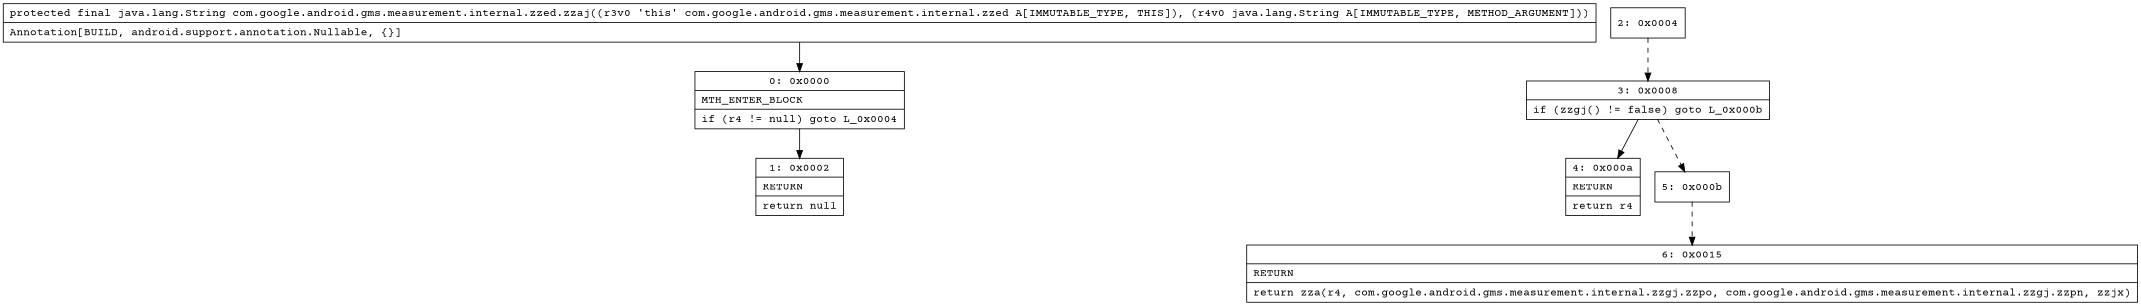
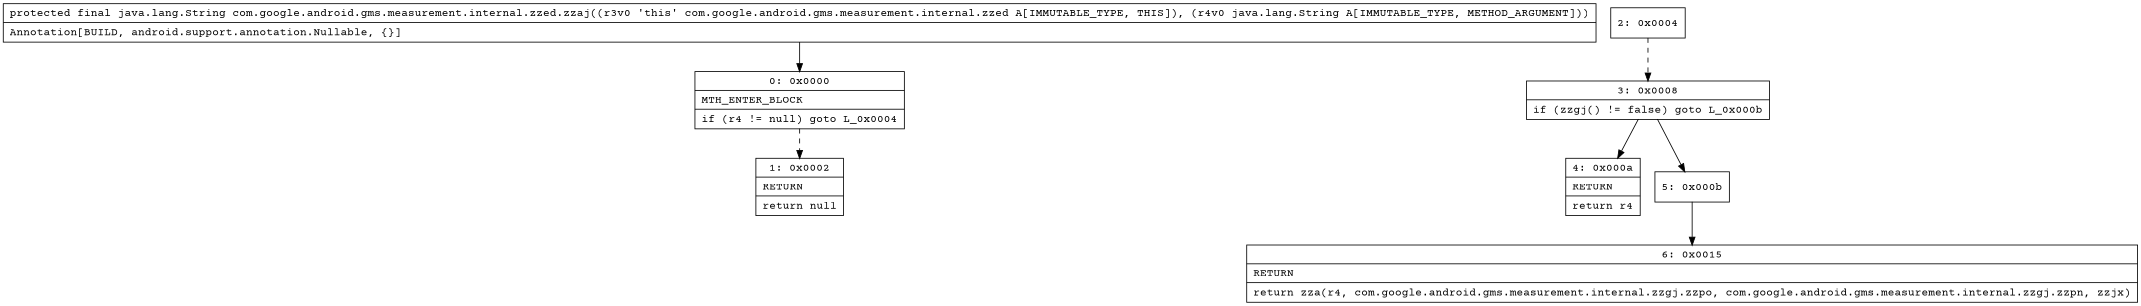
(800, 139) -> (800, 139)
(1669, 142) -> (1669, 142)
(1692, 219) -> (1692, 219)
